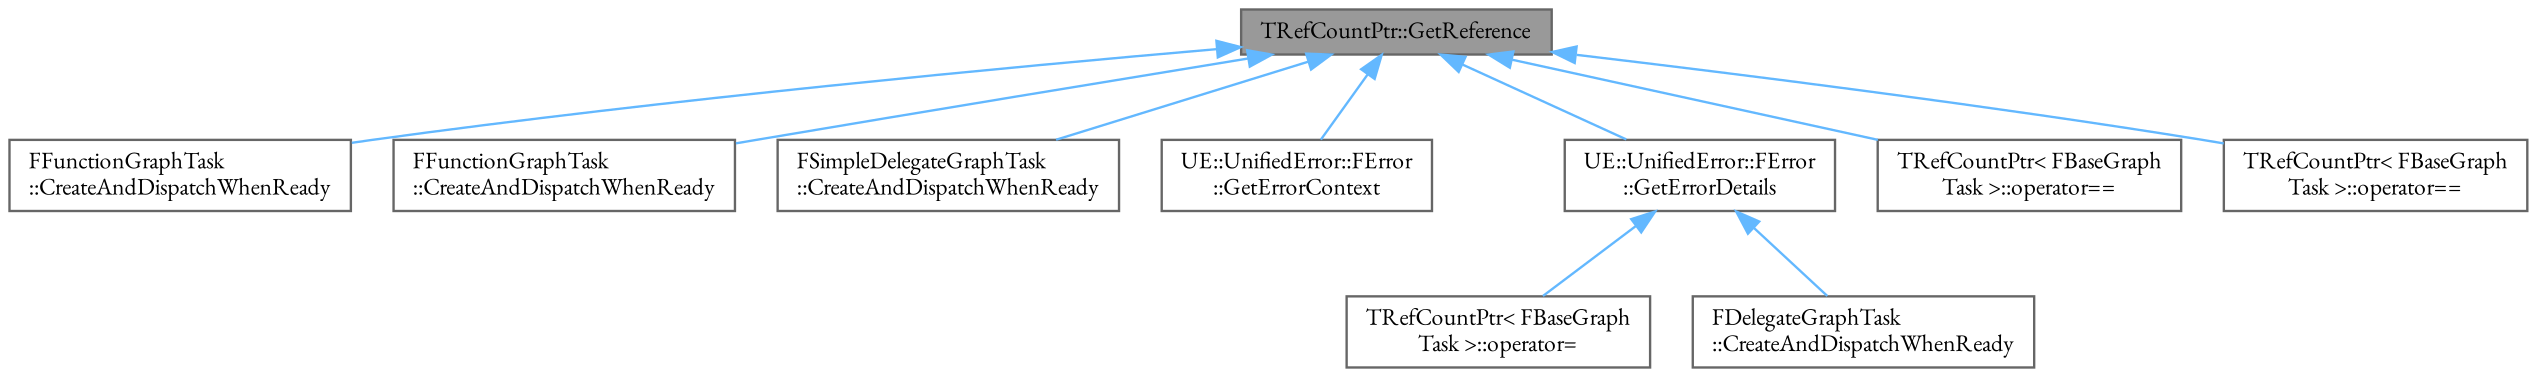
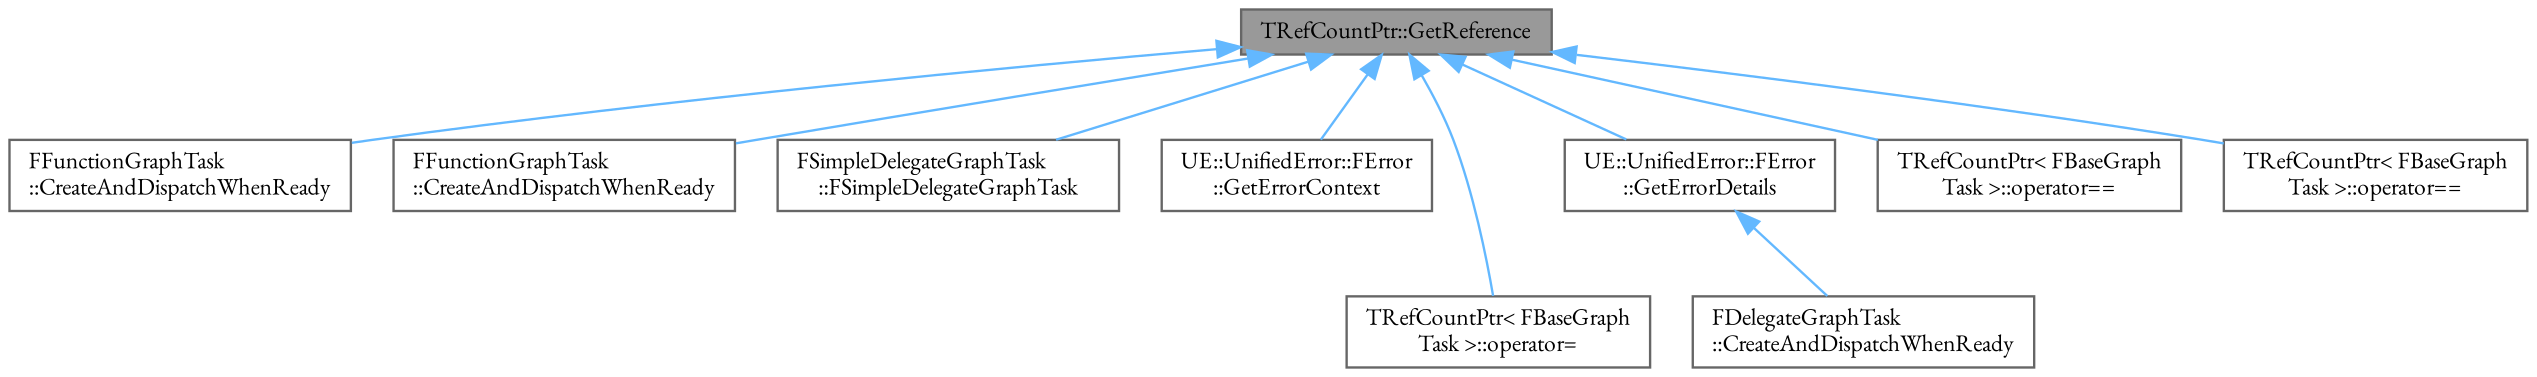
(948, 175) -> (948, 175)
(1590, 261) -> (1467, 182)
